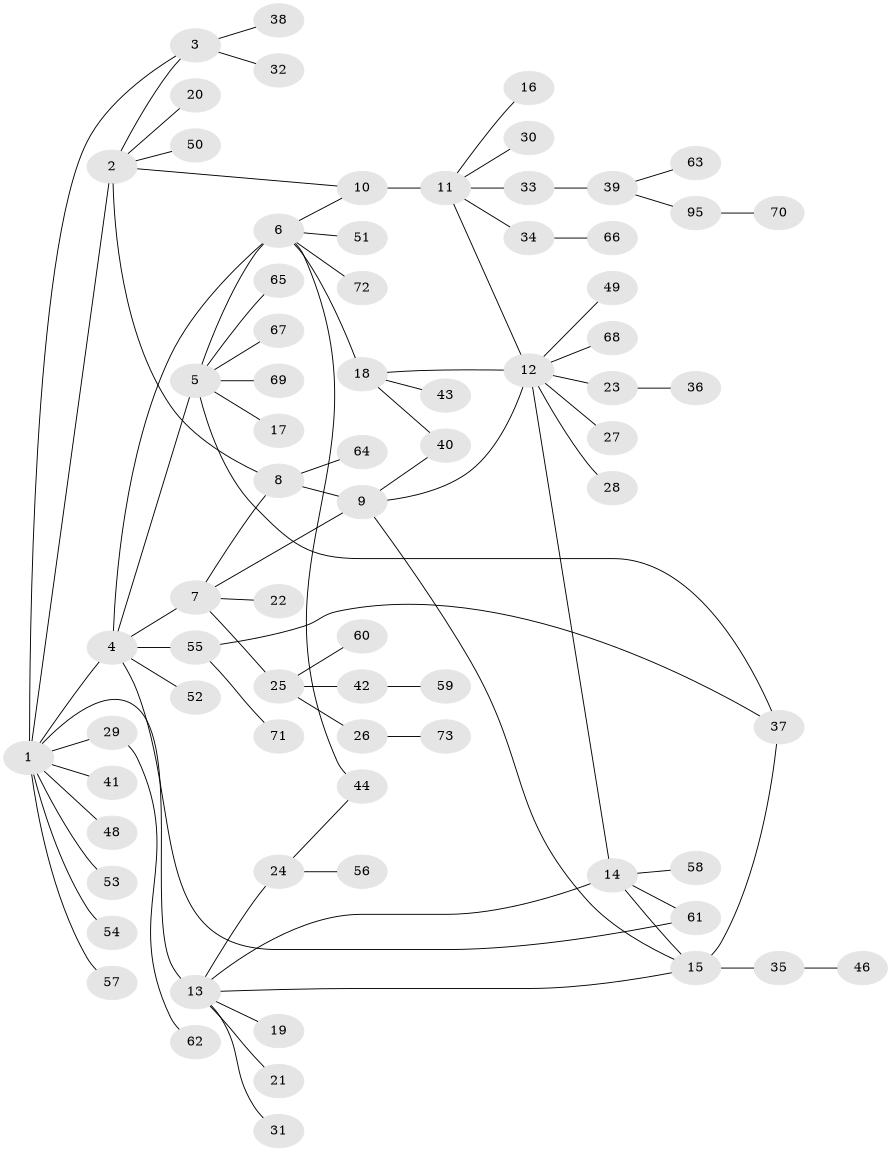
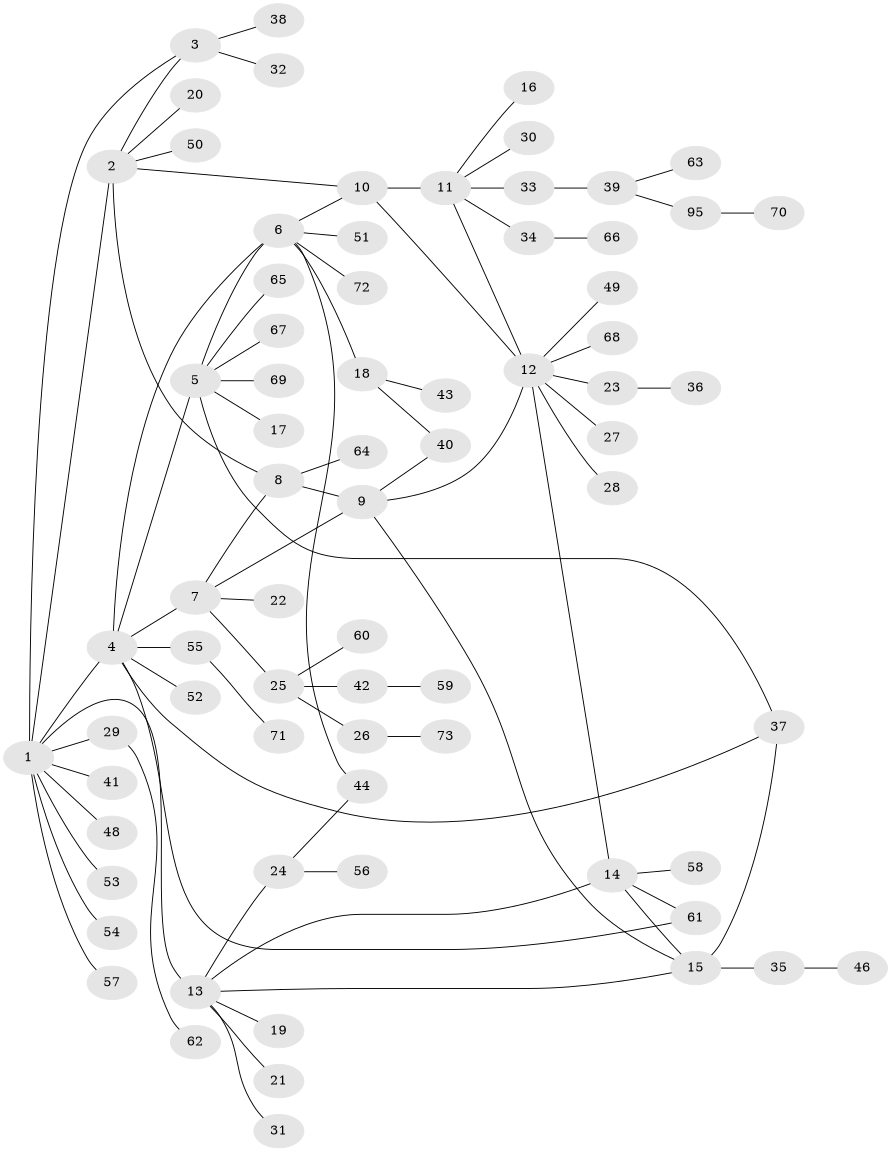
(445, 370) -> (447, 278)
(497, 614) -> (420, 821)
